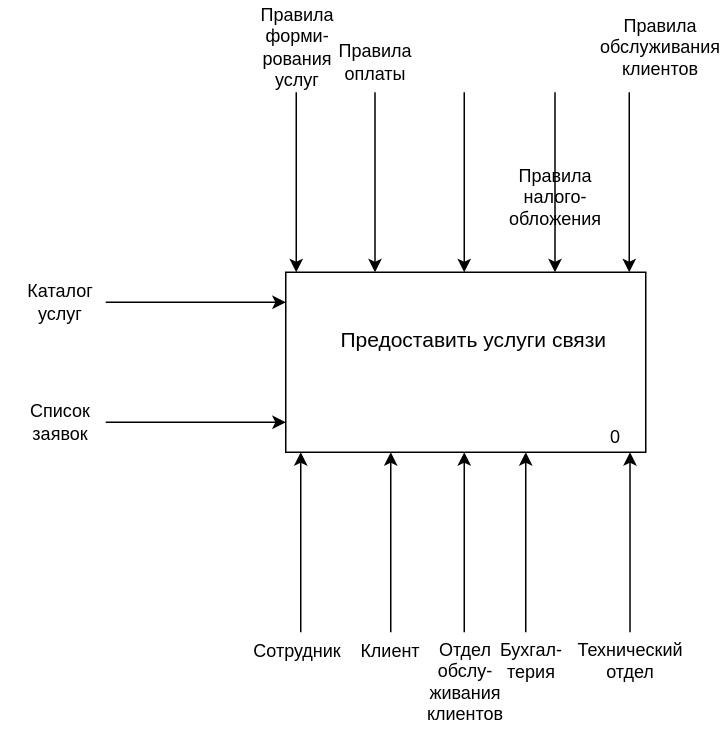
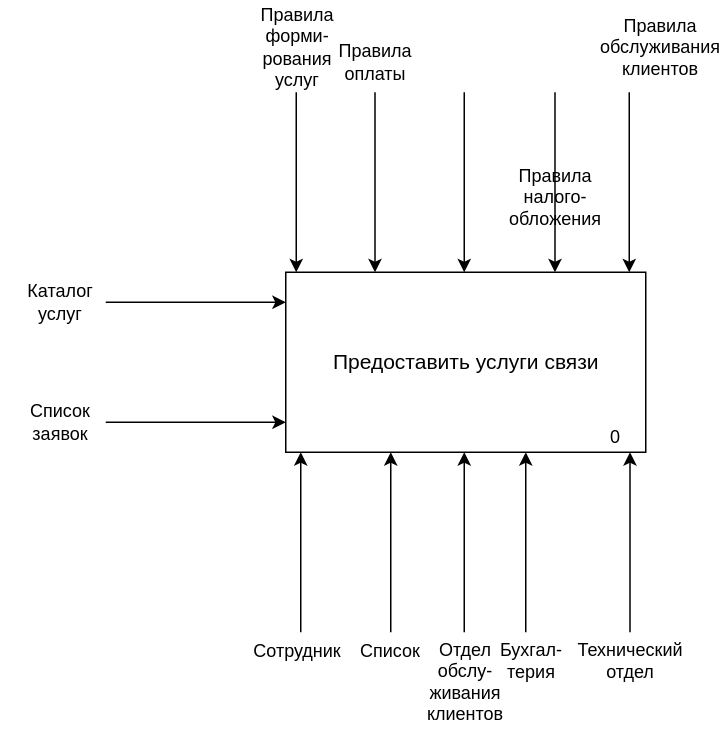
(473, 340) -> (466, 362)
(391, 652) -> (391, 652)
